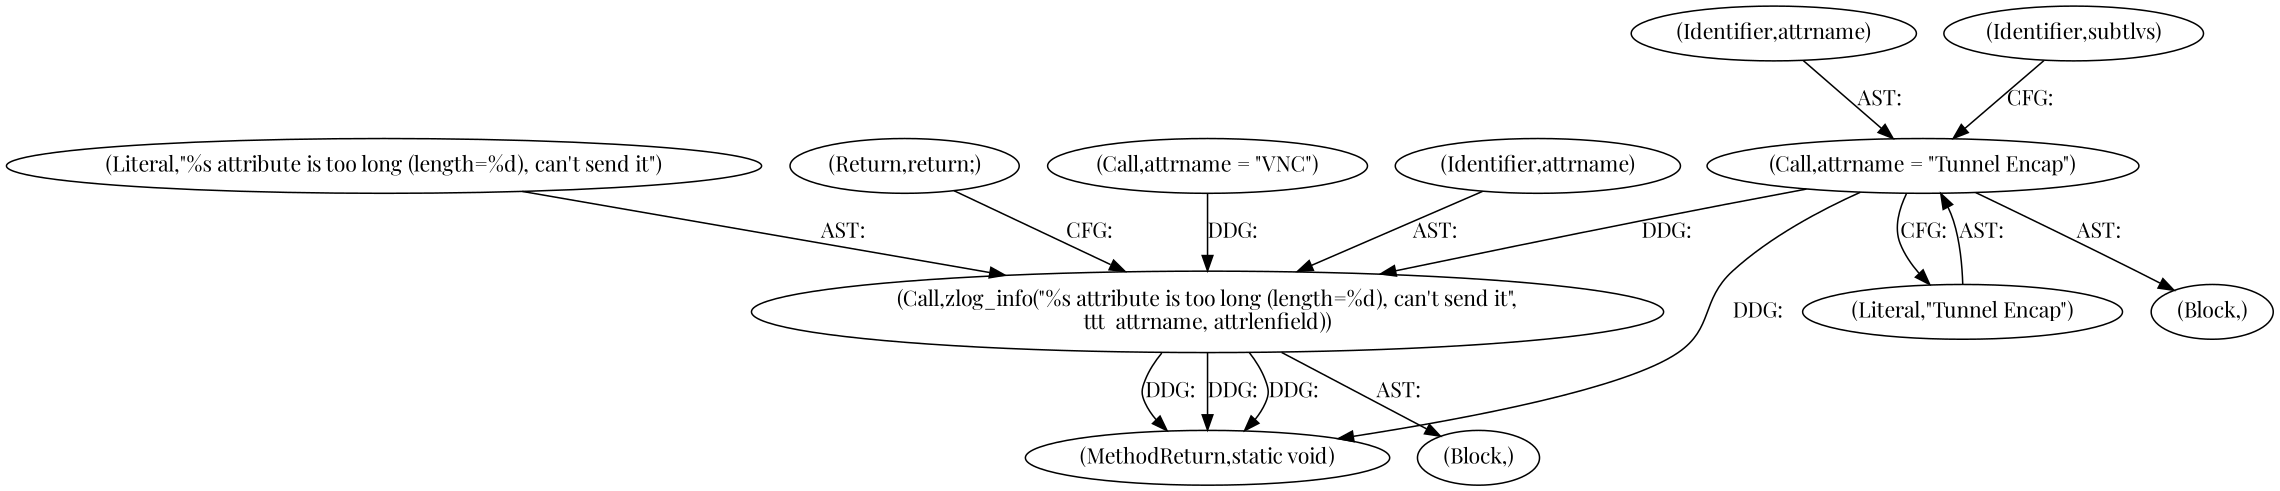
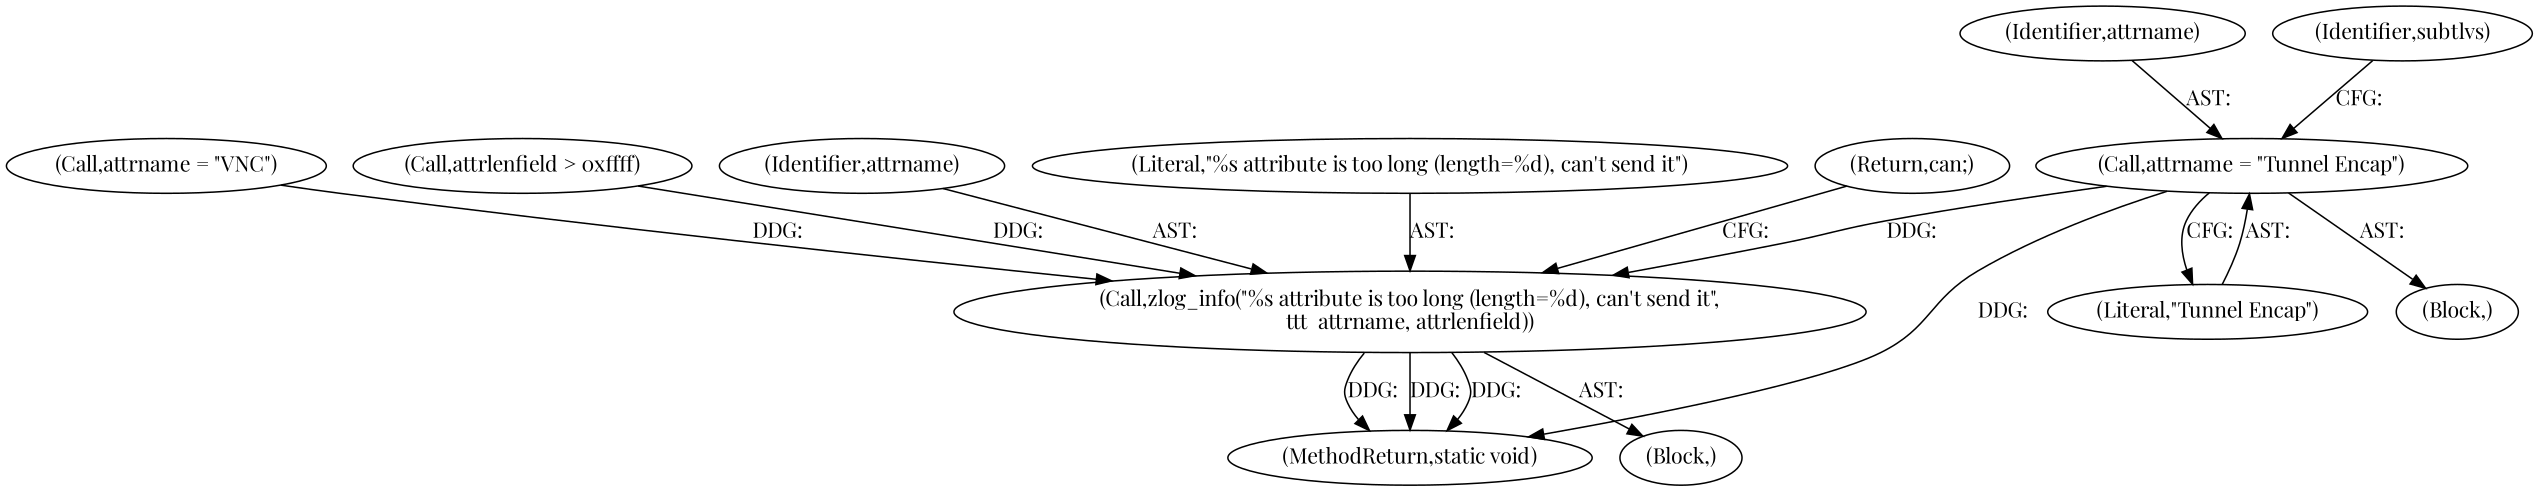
none -> (523, 166)
(905, 166) -> (1912, 166)
